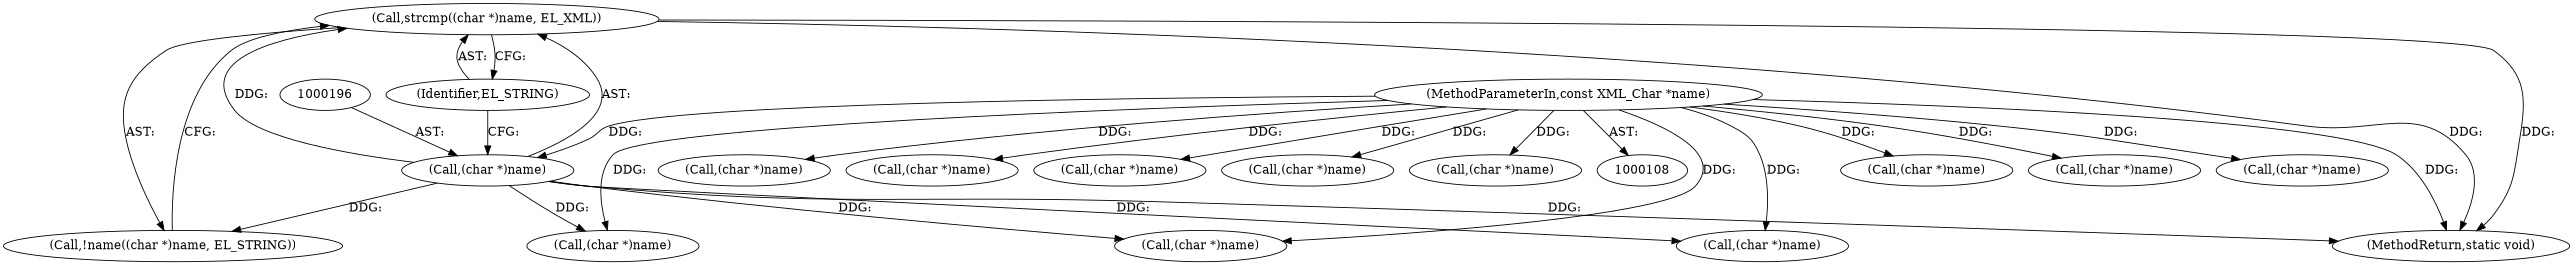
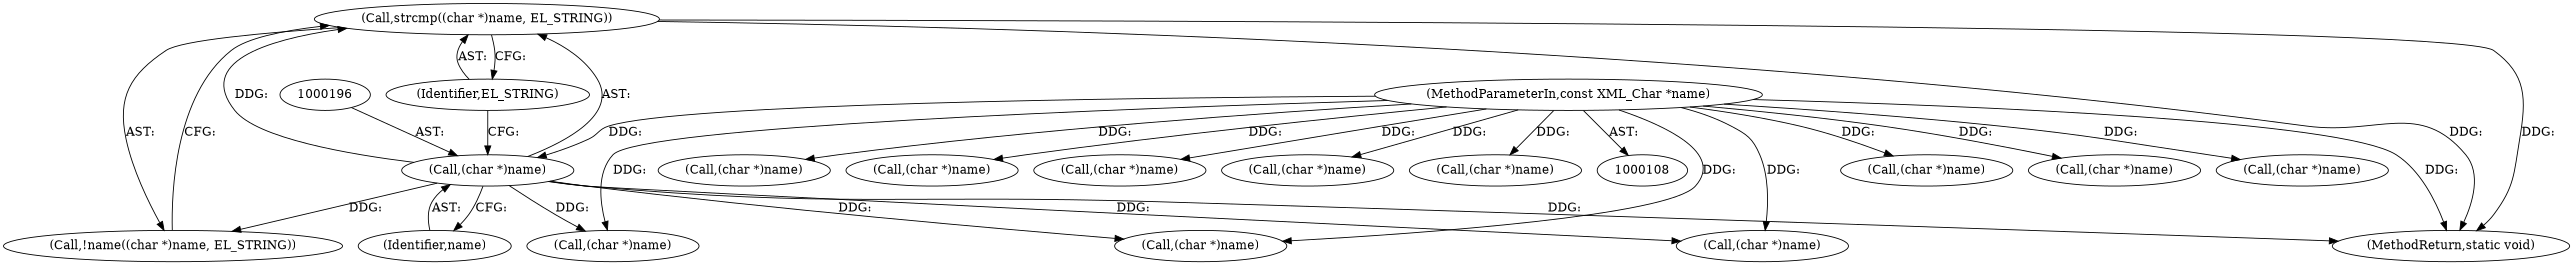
(487, 19) -> (487, 19)
none -> (435, 246)
